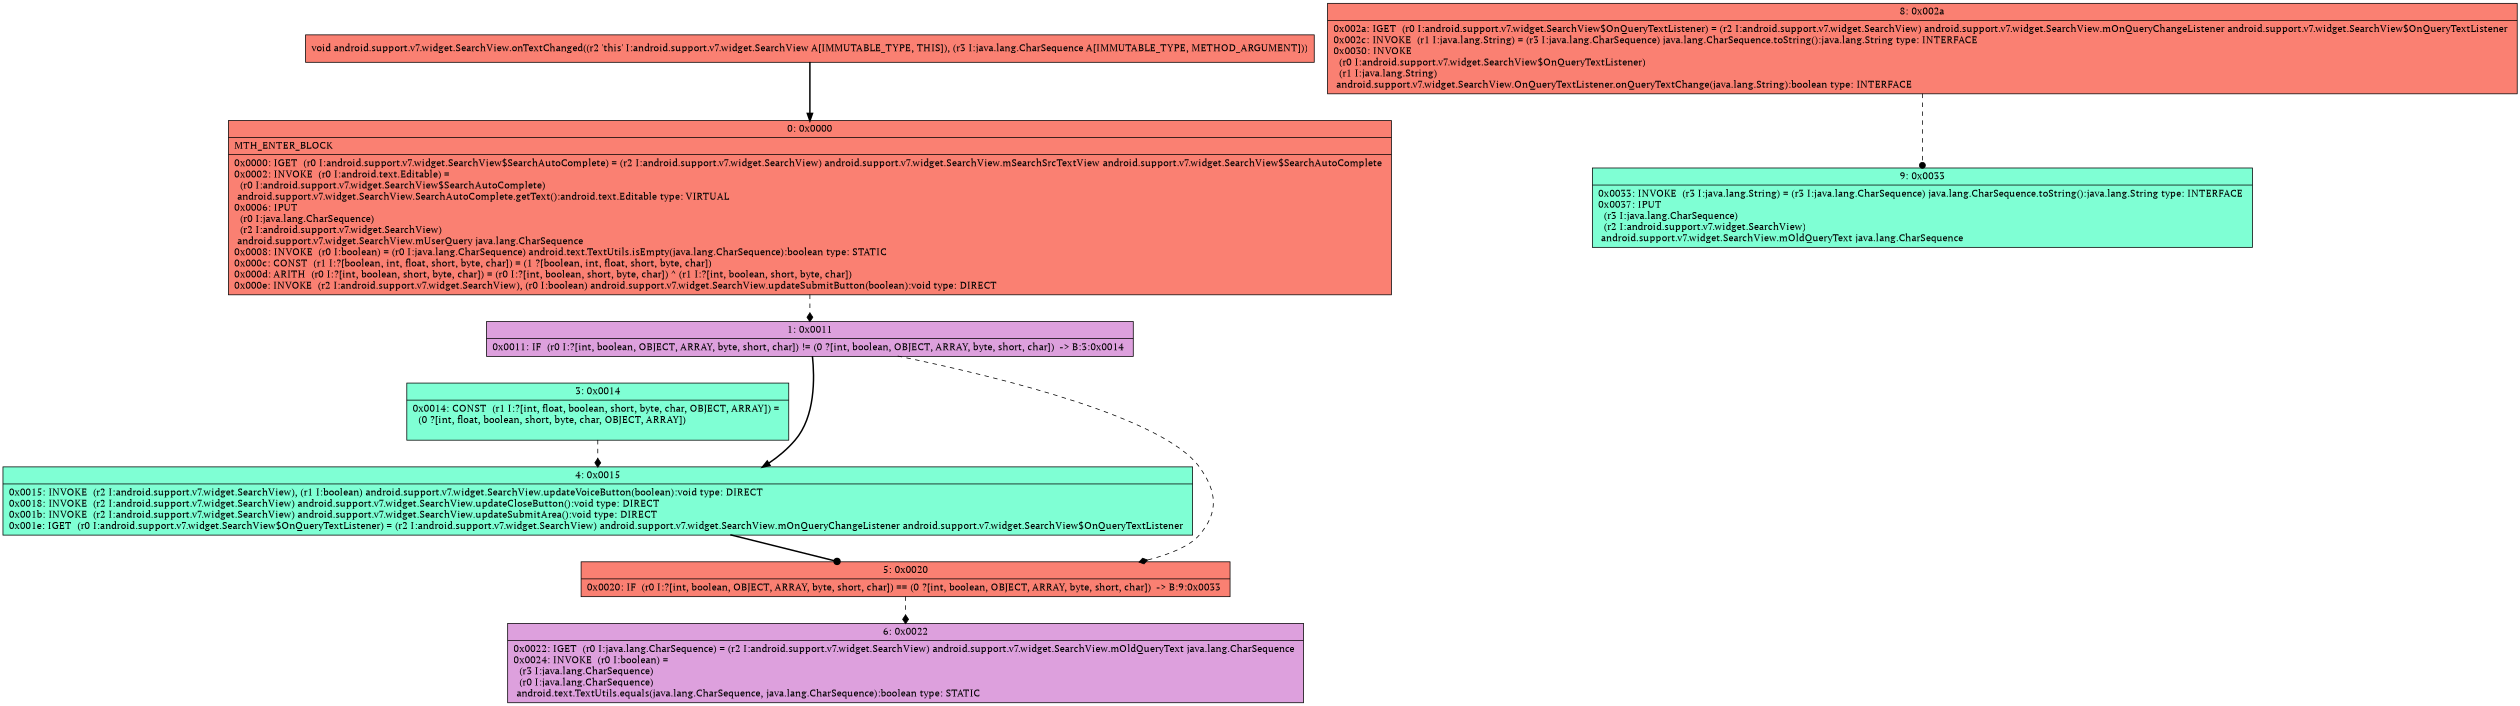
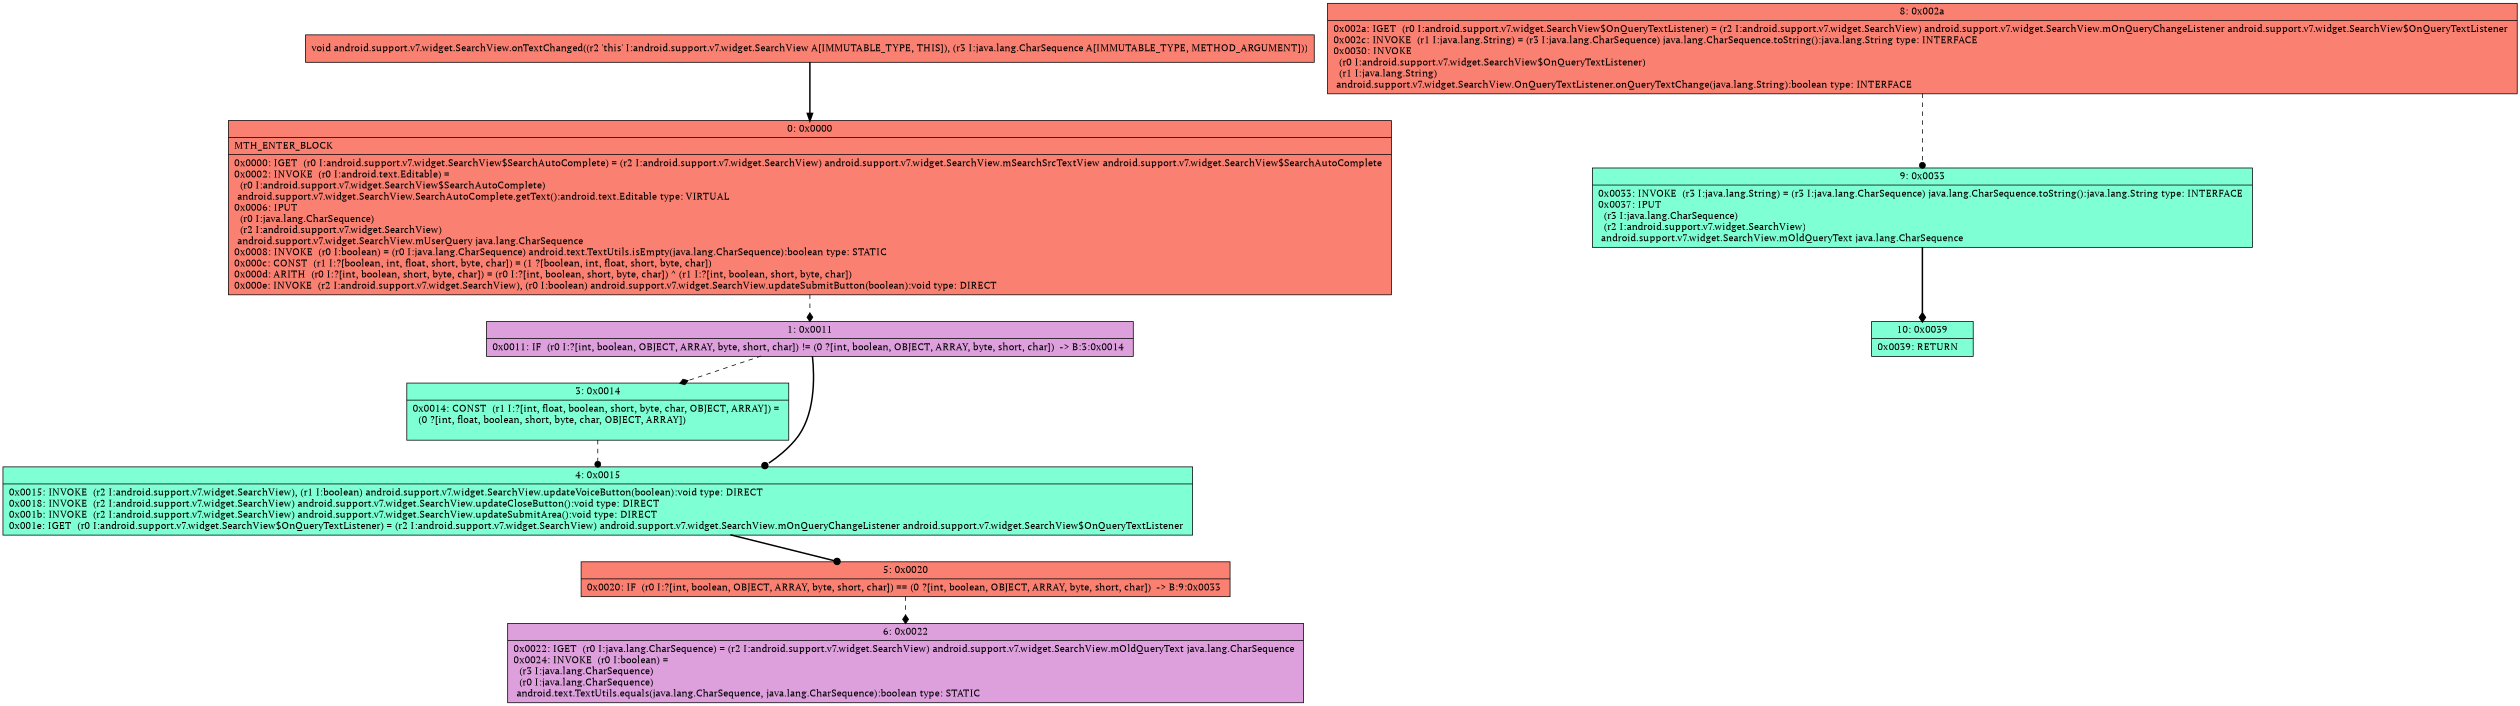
none -> (1922, 339)
(808, 417) -> (808, 417)
(1118, 417) -> (725, 368)
(598, 451) -> (598, 451)
